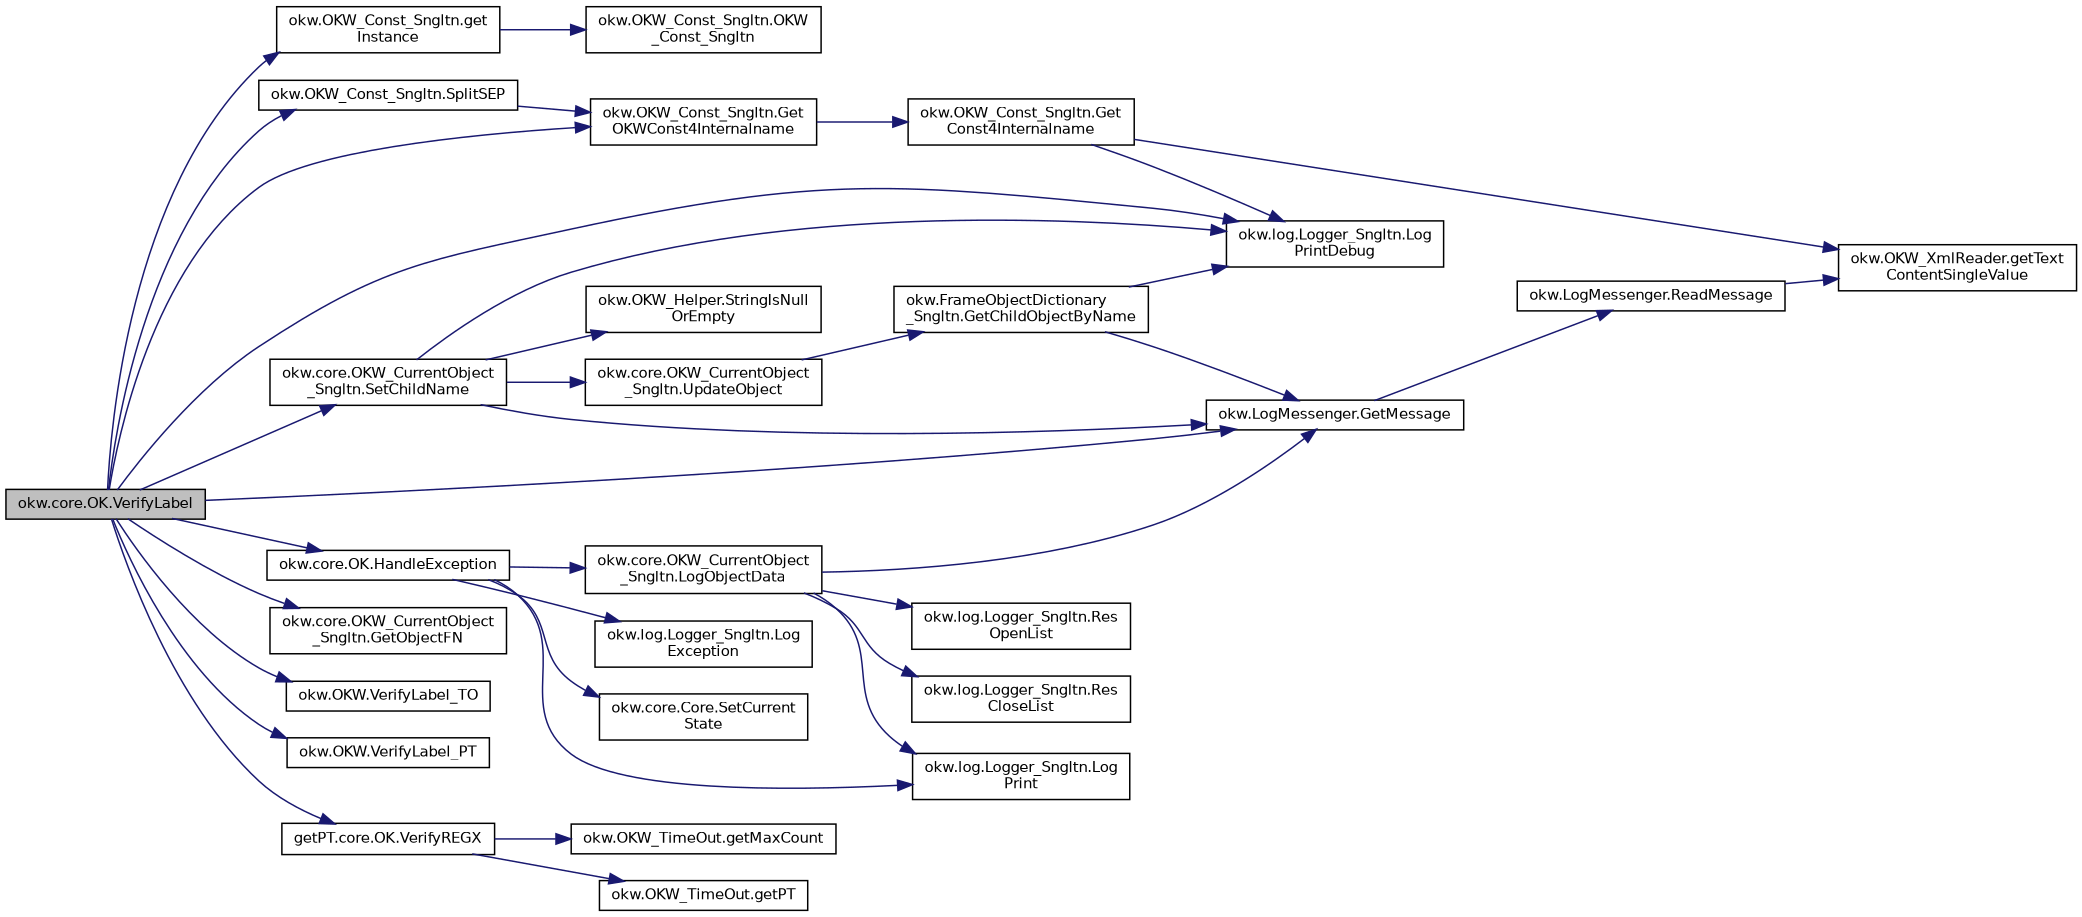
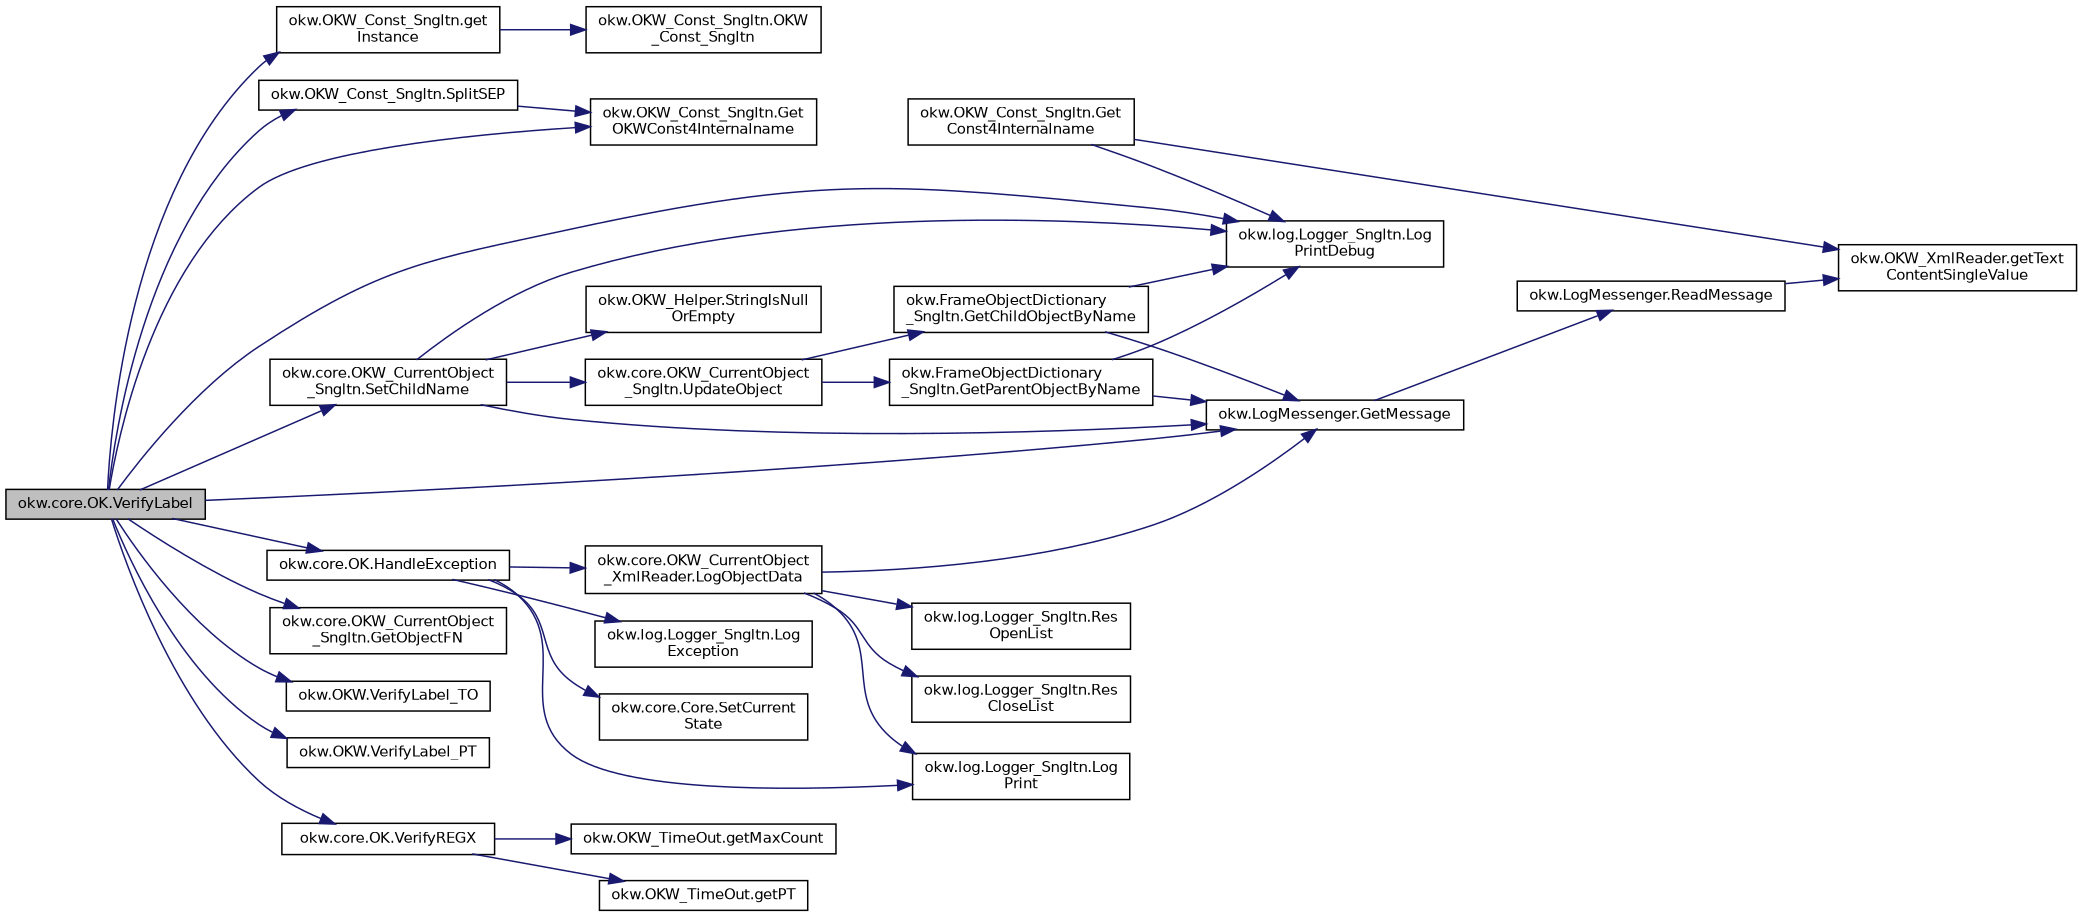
(855, 122) -> none
none -> (1021, 382)
(704, 570) -> (704, 570)
(388, 839) -> (388, 839)
